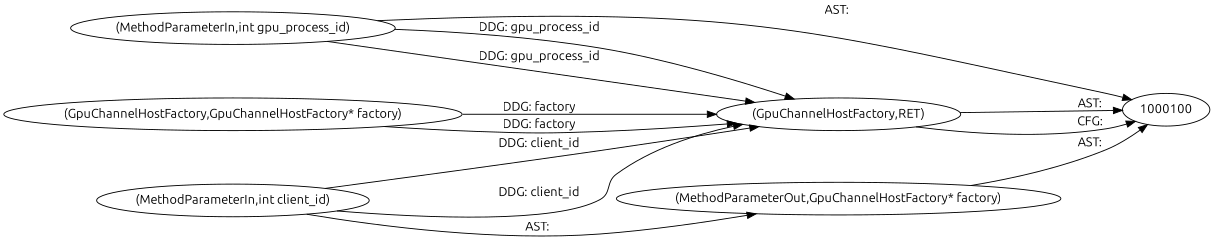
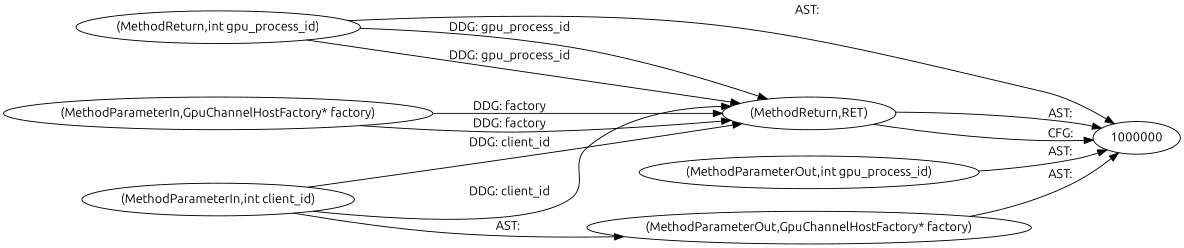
(233, 28) -> (218, 27)
(1166, 110) -> (1137, 138)
(233, 114) -> (218, 113)
(839, 114) -> (809, 113)
none -> (809, 172)
